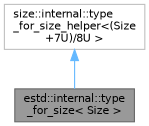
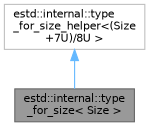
(75, 27) -> (75, 27)
